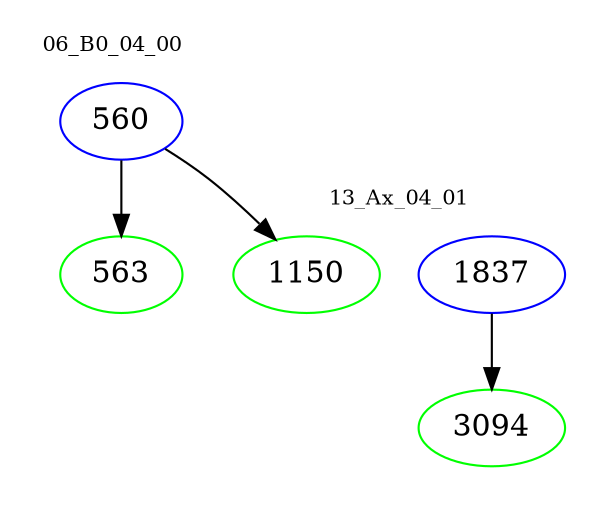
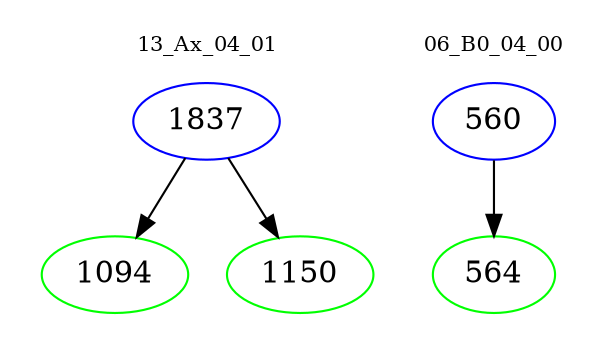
(231, 197) -> (247, 188)
(121, 275) -> (494, 275)
(492, 428) -> (115, 275)
